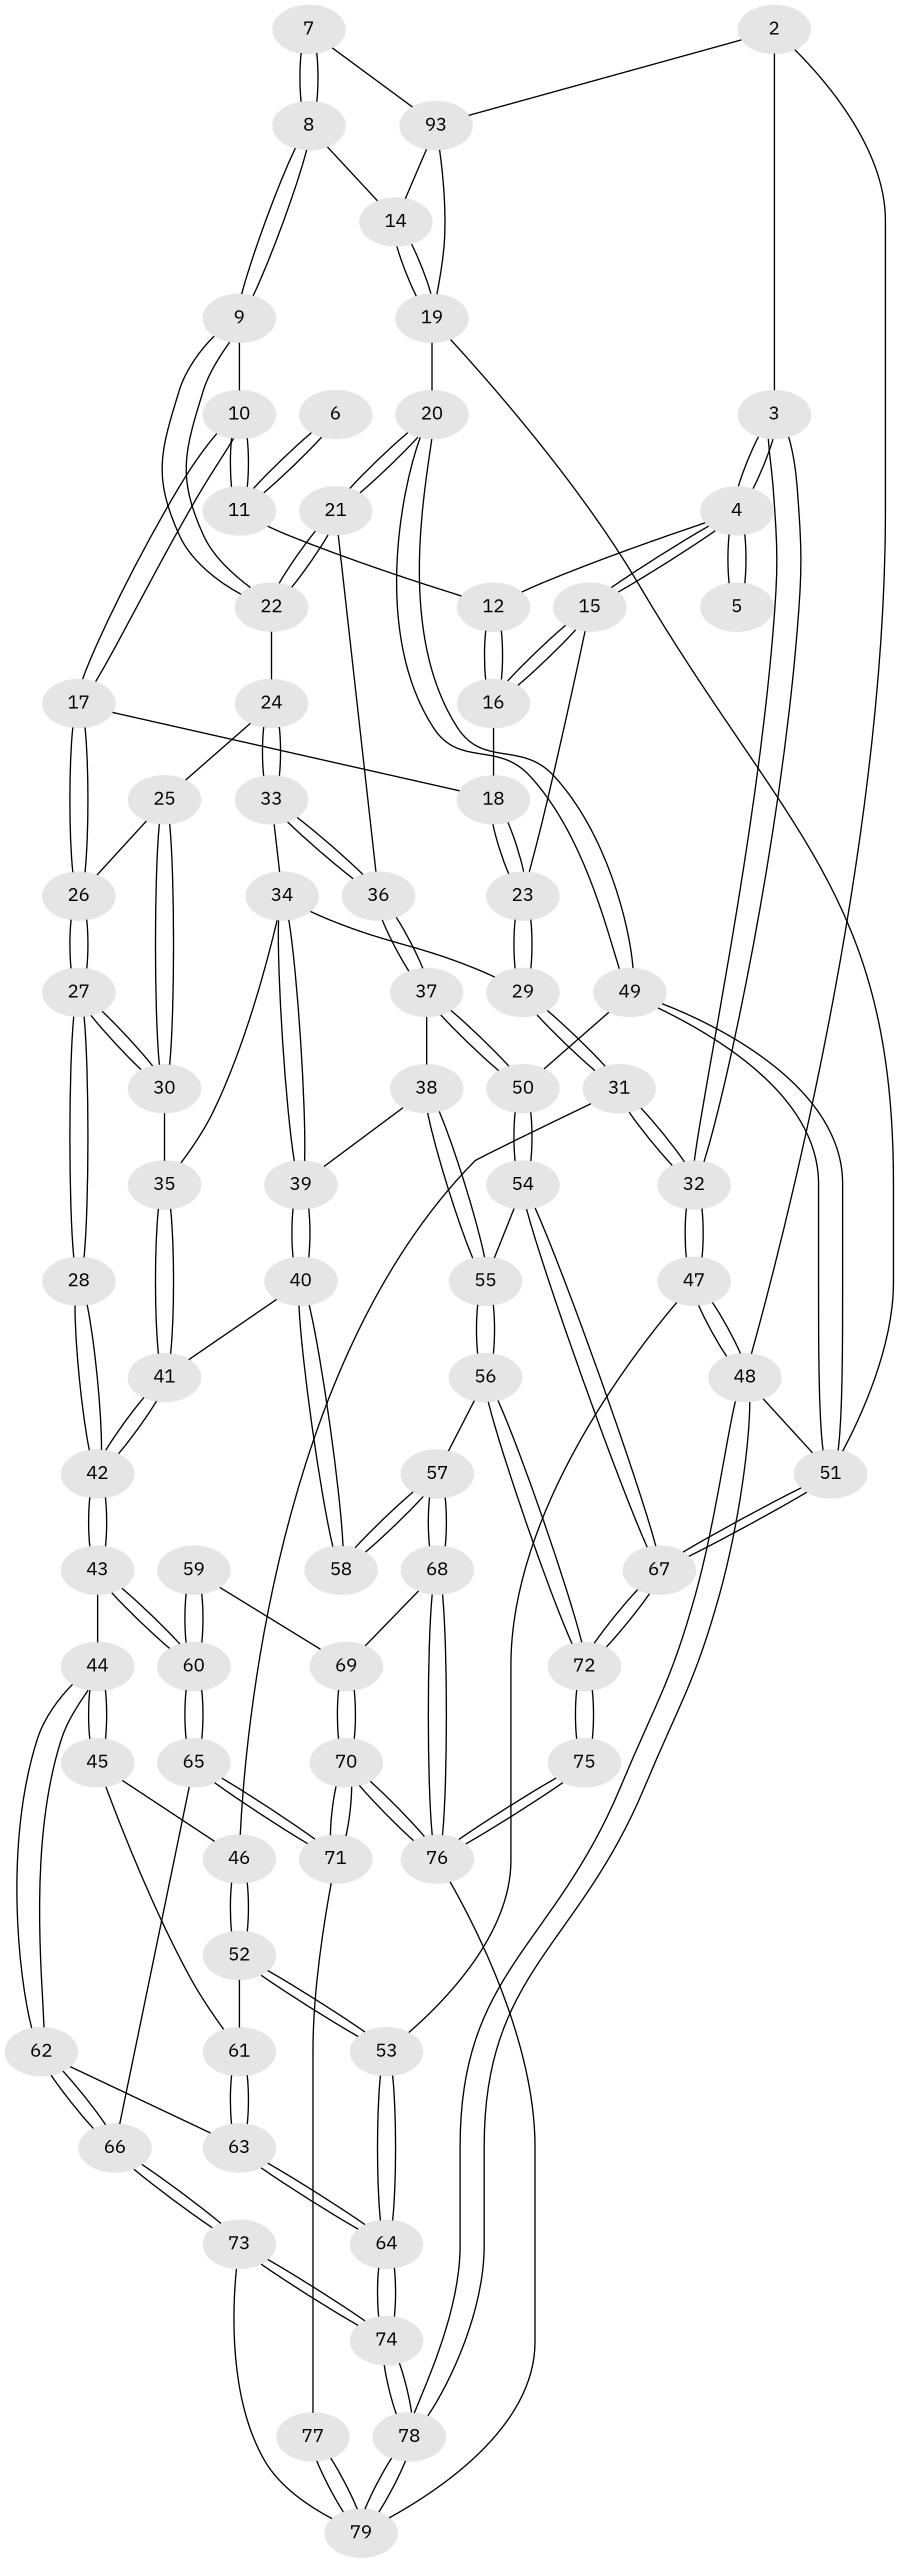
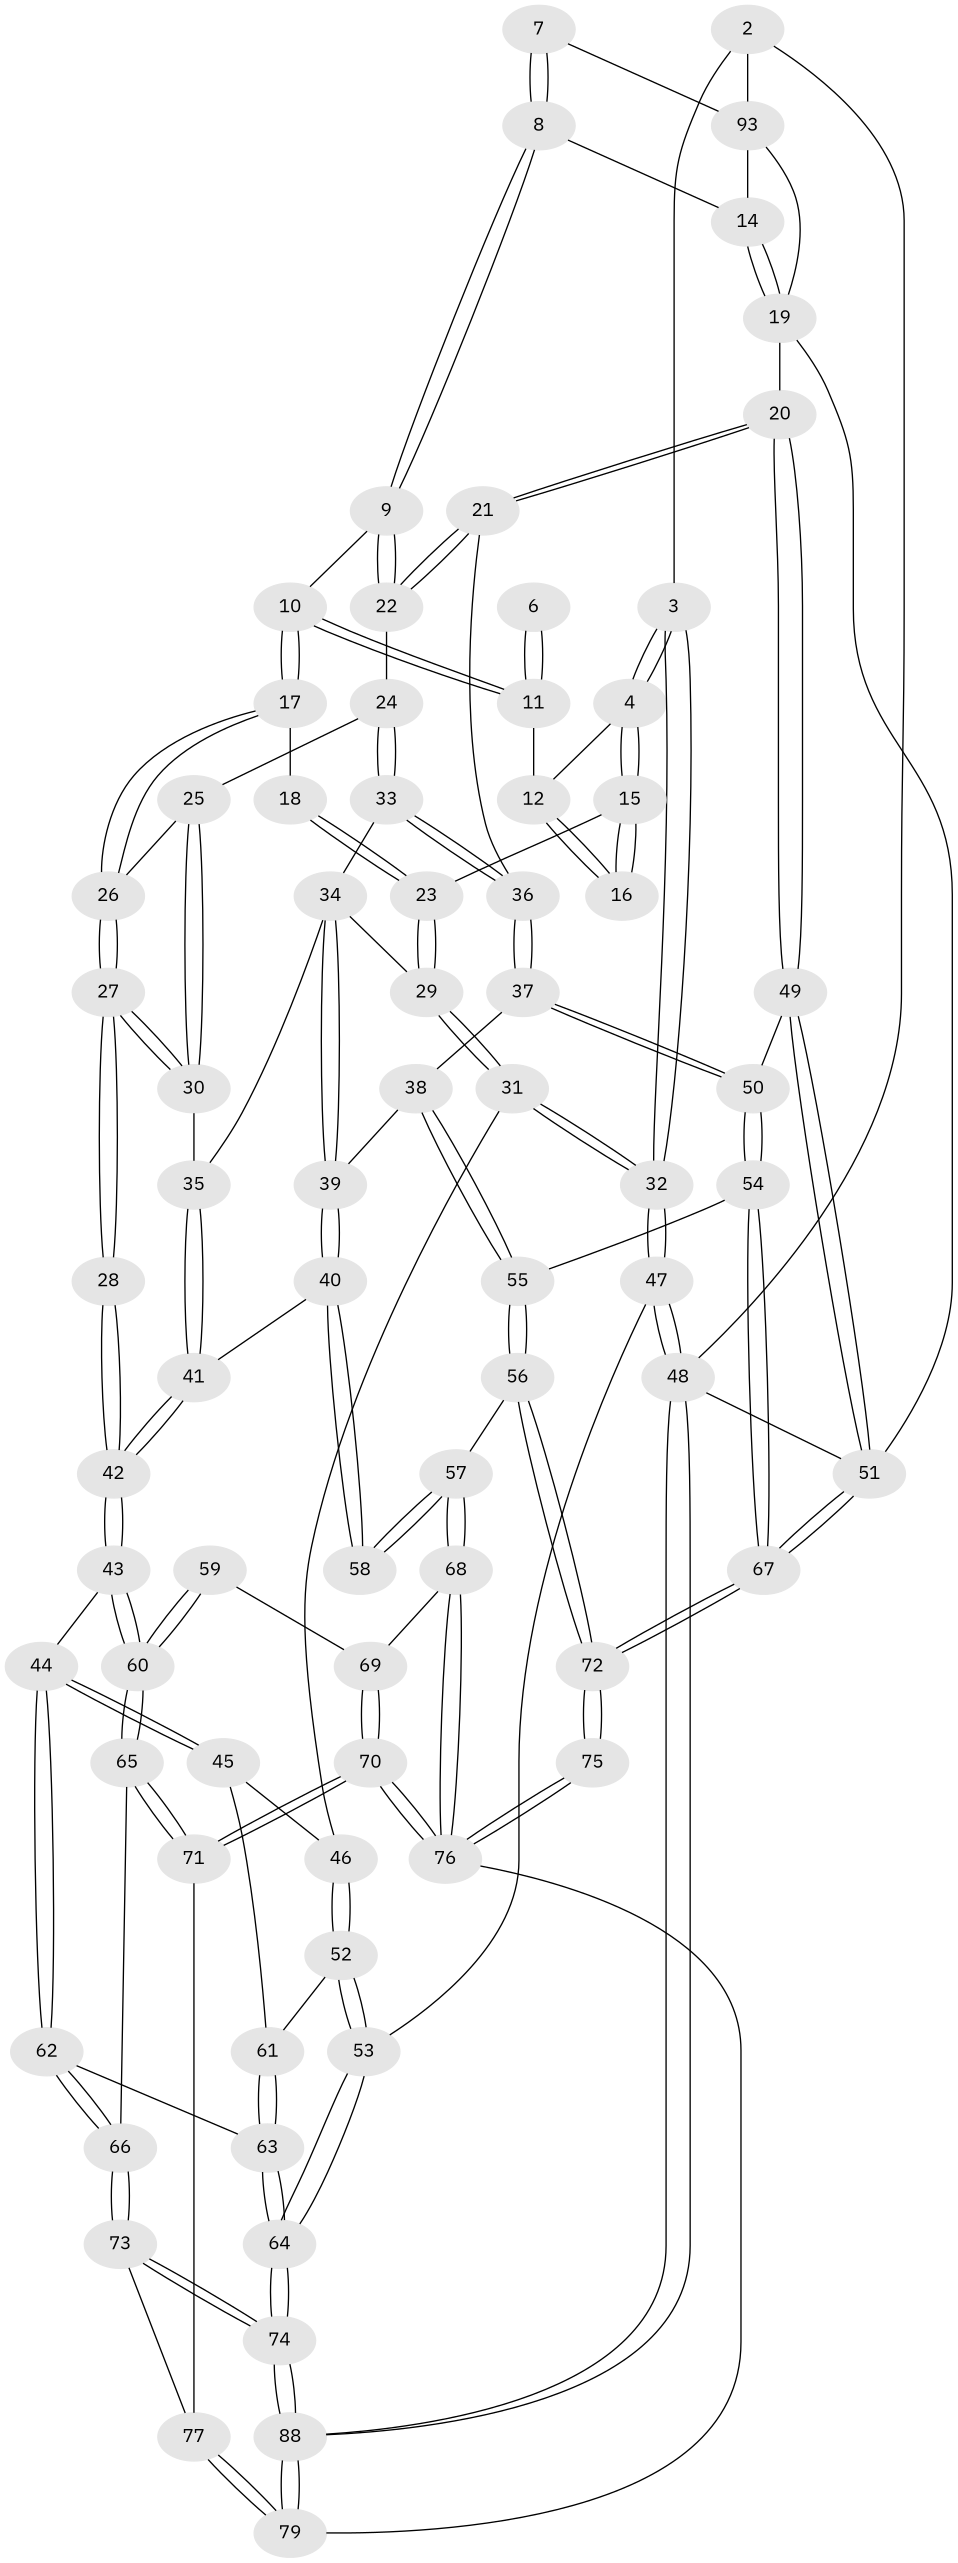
(737, 607) -> none
(494, 743) -> none
(245, 2411) -> (157, 2340)
(409, 2437) -> (290, 2437)
